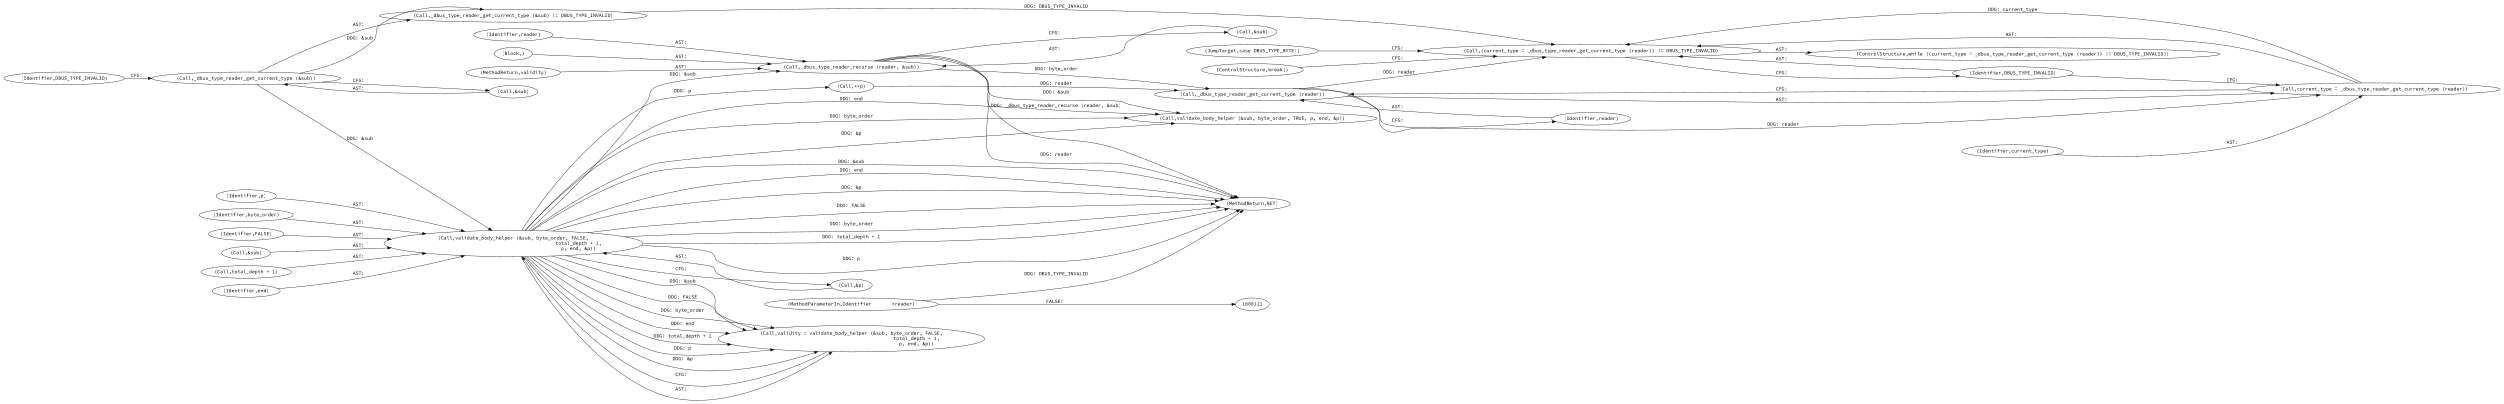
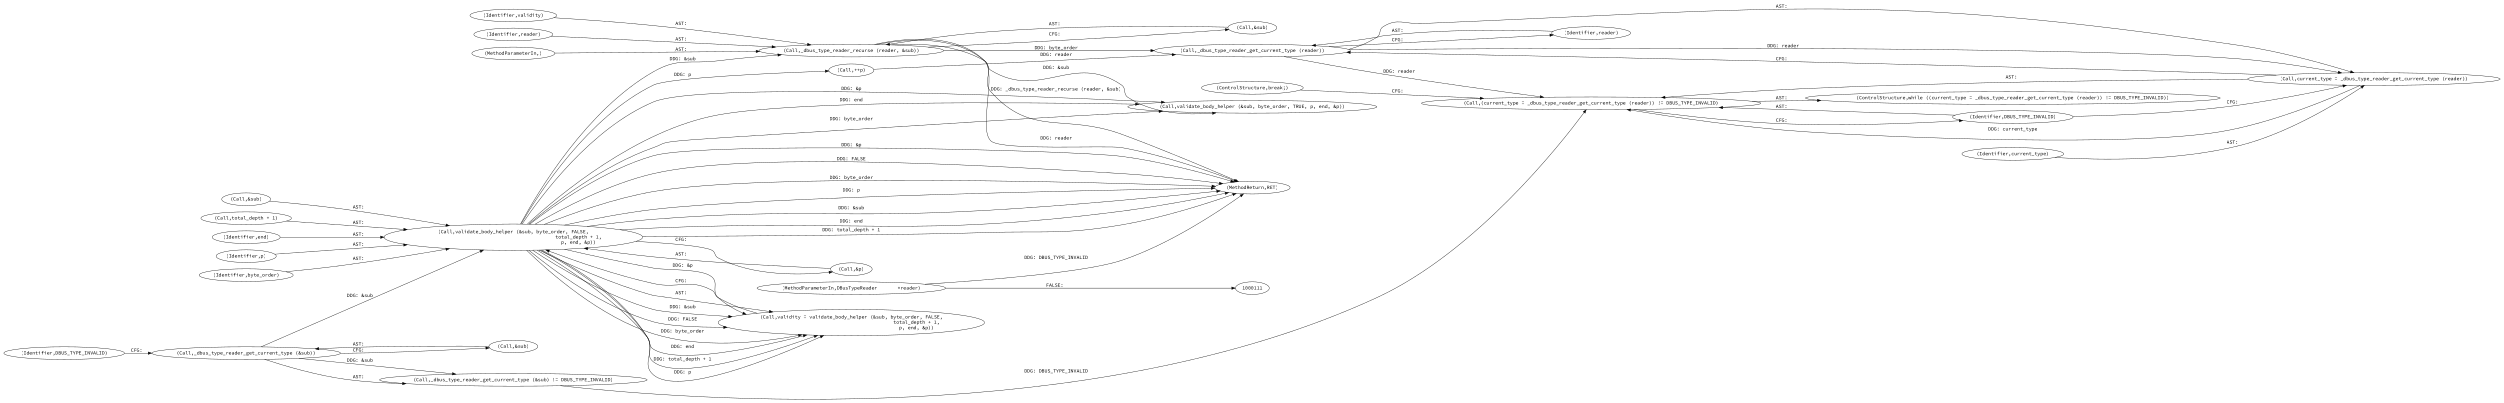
(1252, 51) -> none
(513, 54) -> (513, 53)
(513, 73) -> (513, 15)
(246, 234) -> none
(851, 304) -> (851, 288)
